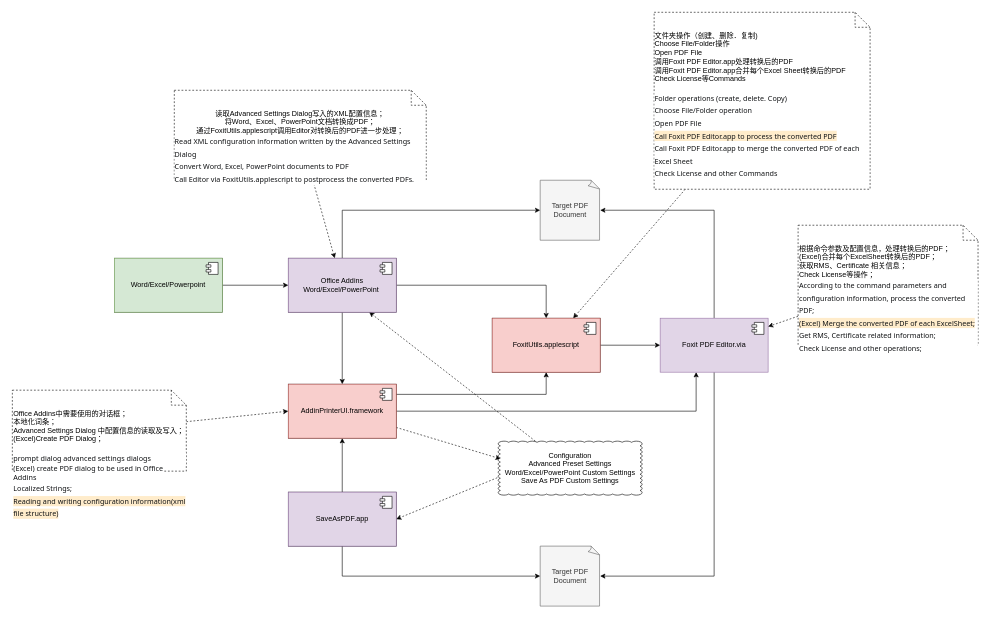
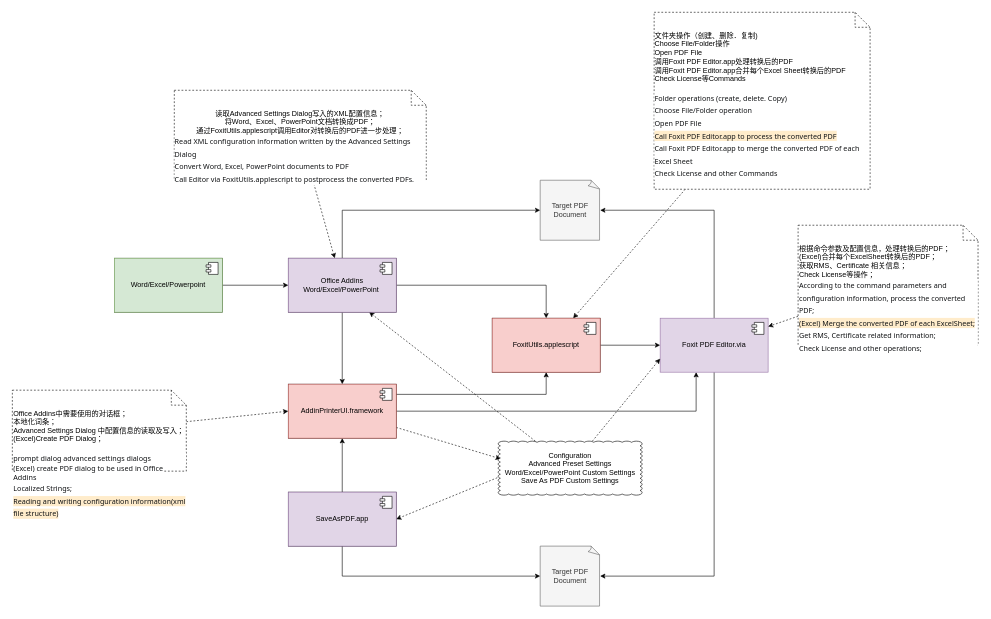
none -> (629, 397)
